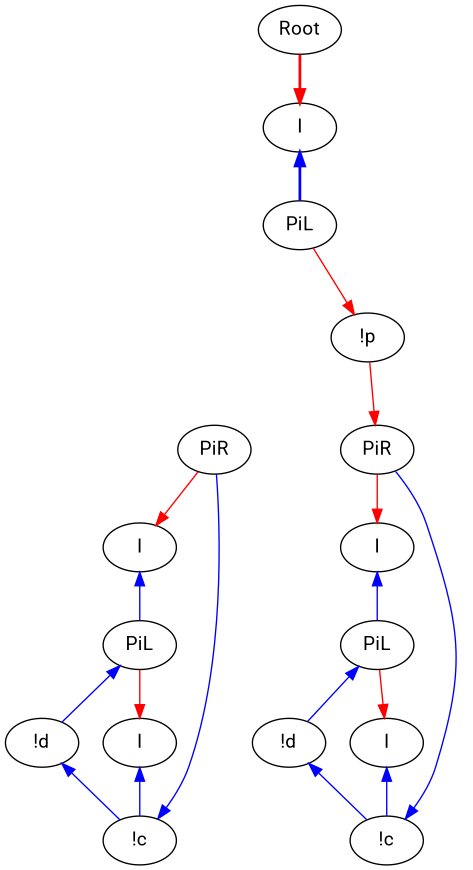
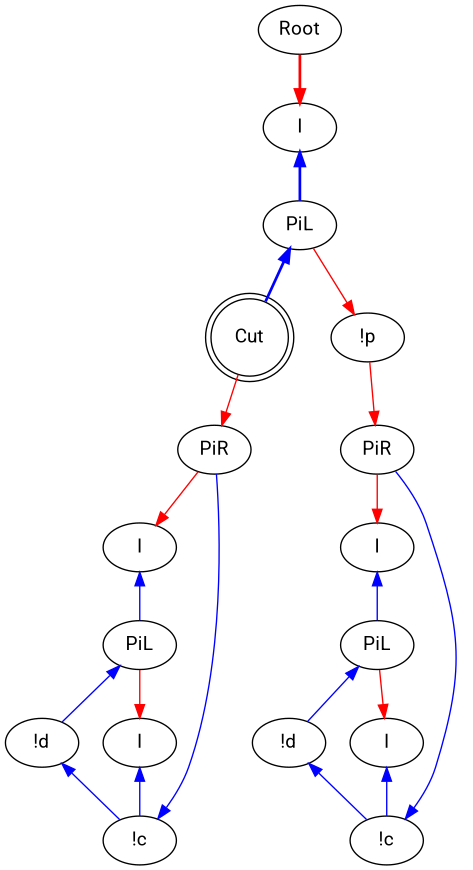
none -> (250, 337)
